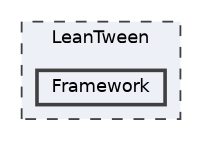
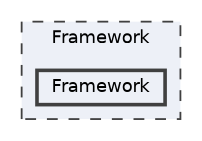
(101, 39) -> (101, 39)
